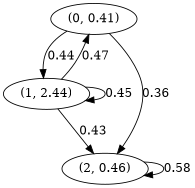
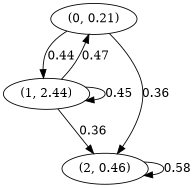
(94, 19) -> (94, 19)
(93, 131) -> (93, 131)
